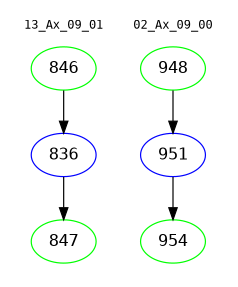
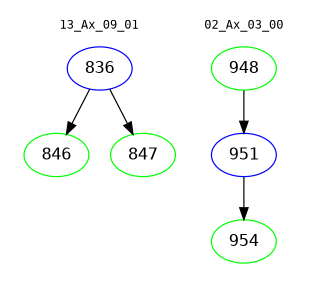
(174, 26) -> (244, 26)
(64, 106) -> (81, 106)
